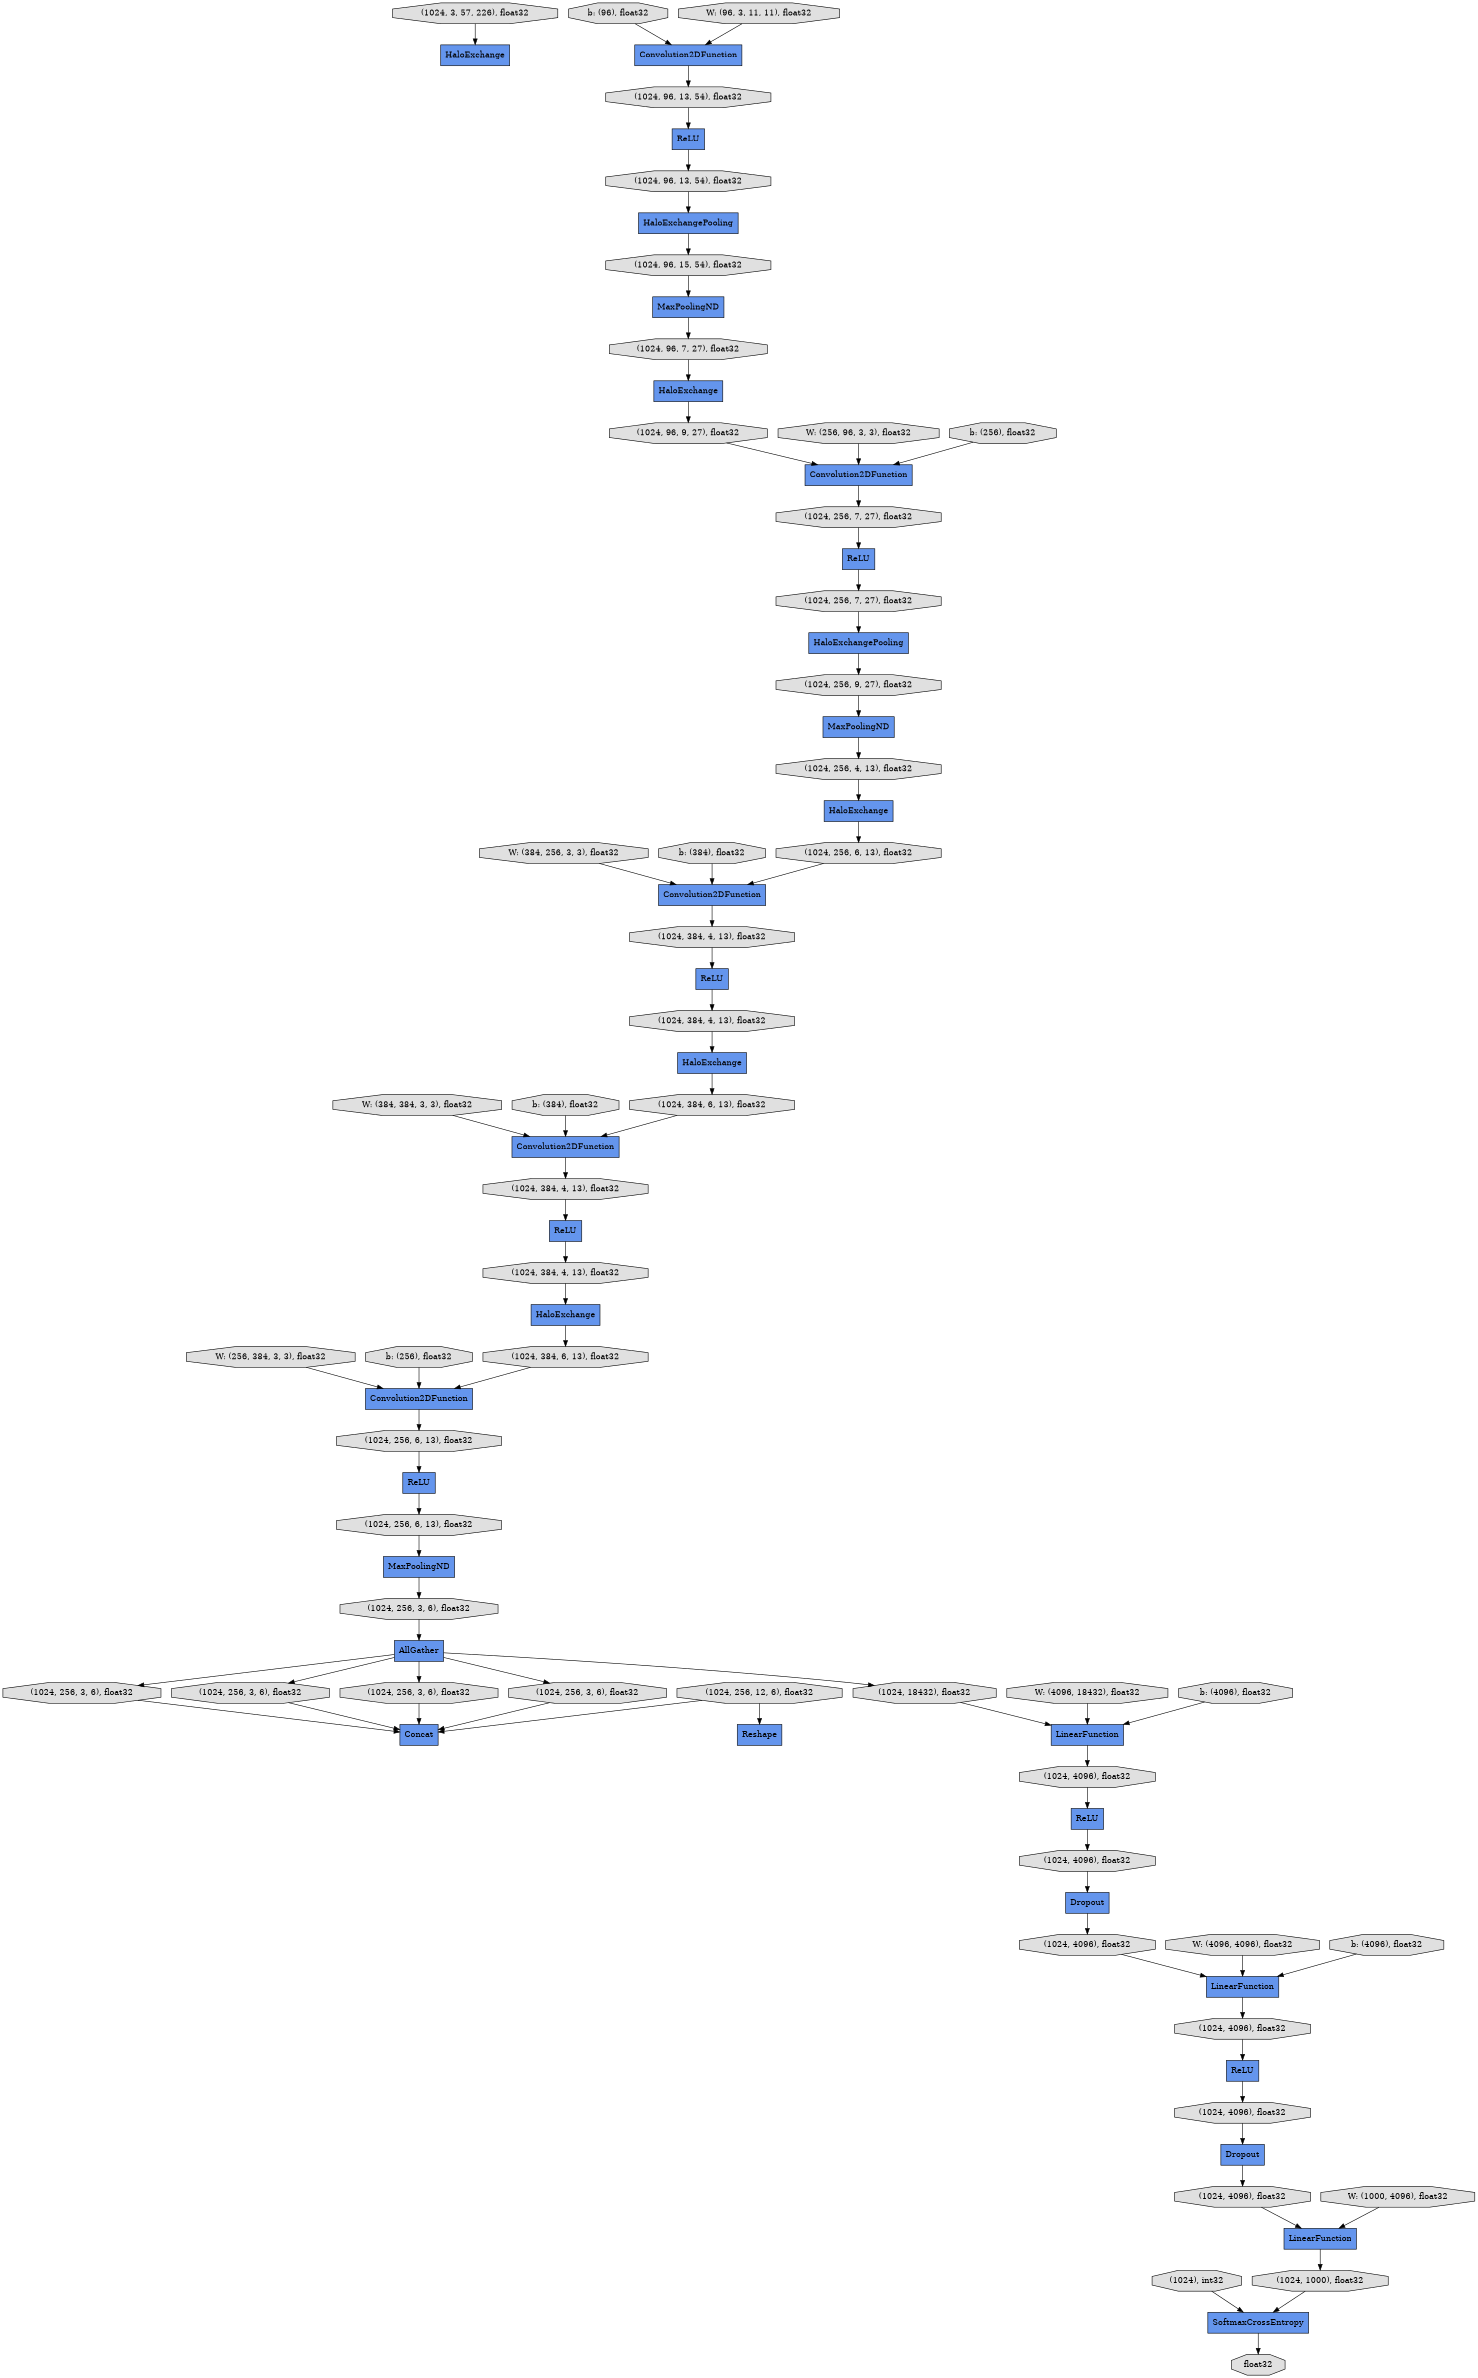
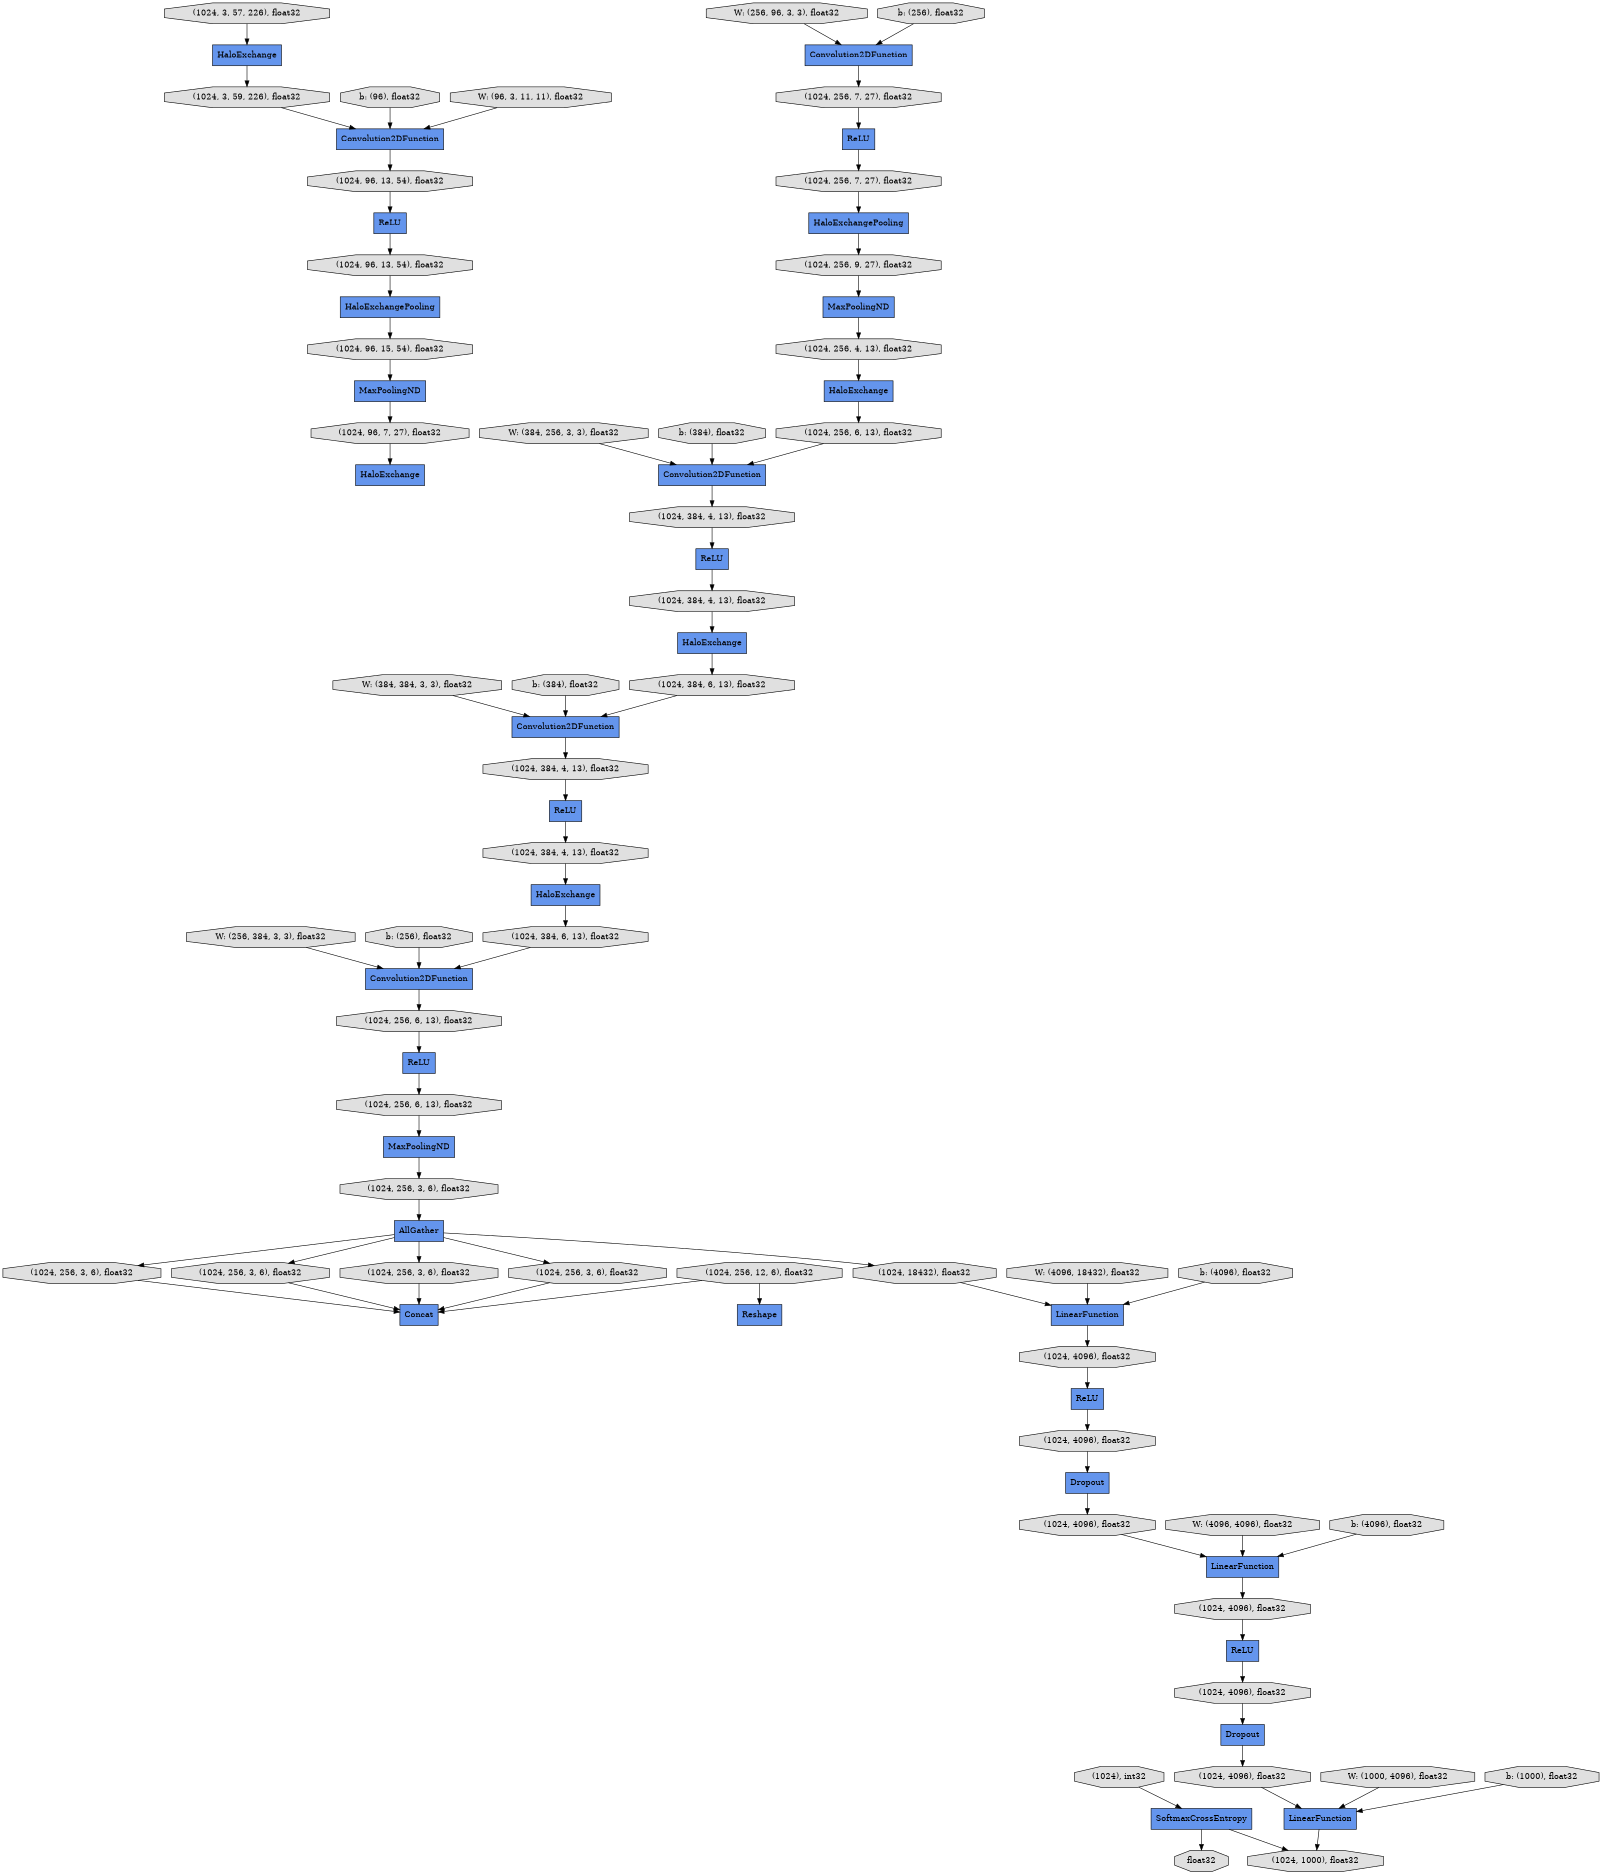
none -> (247, 97)
(688, 433) -> none
none -> (1542, 1777)
(1292, 2300) -> (1256, 1839)
